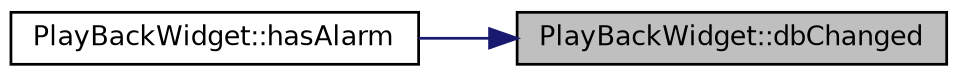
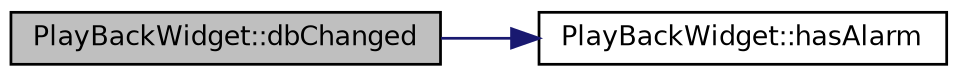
(454, 38) -> (476, 38)
